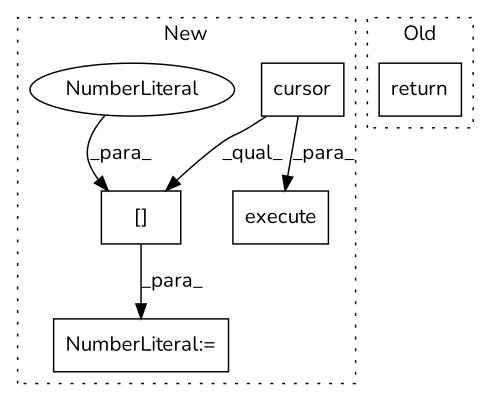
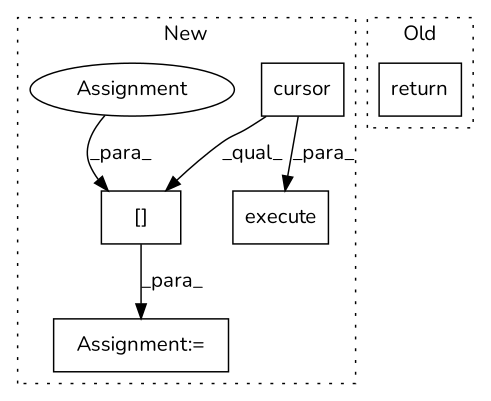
(132, 90) -> (132, 90)
(141, 345) -> (141, 345)
